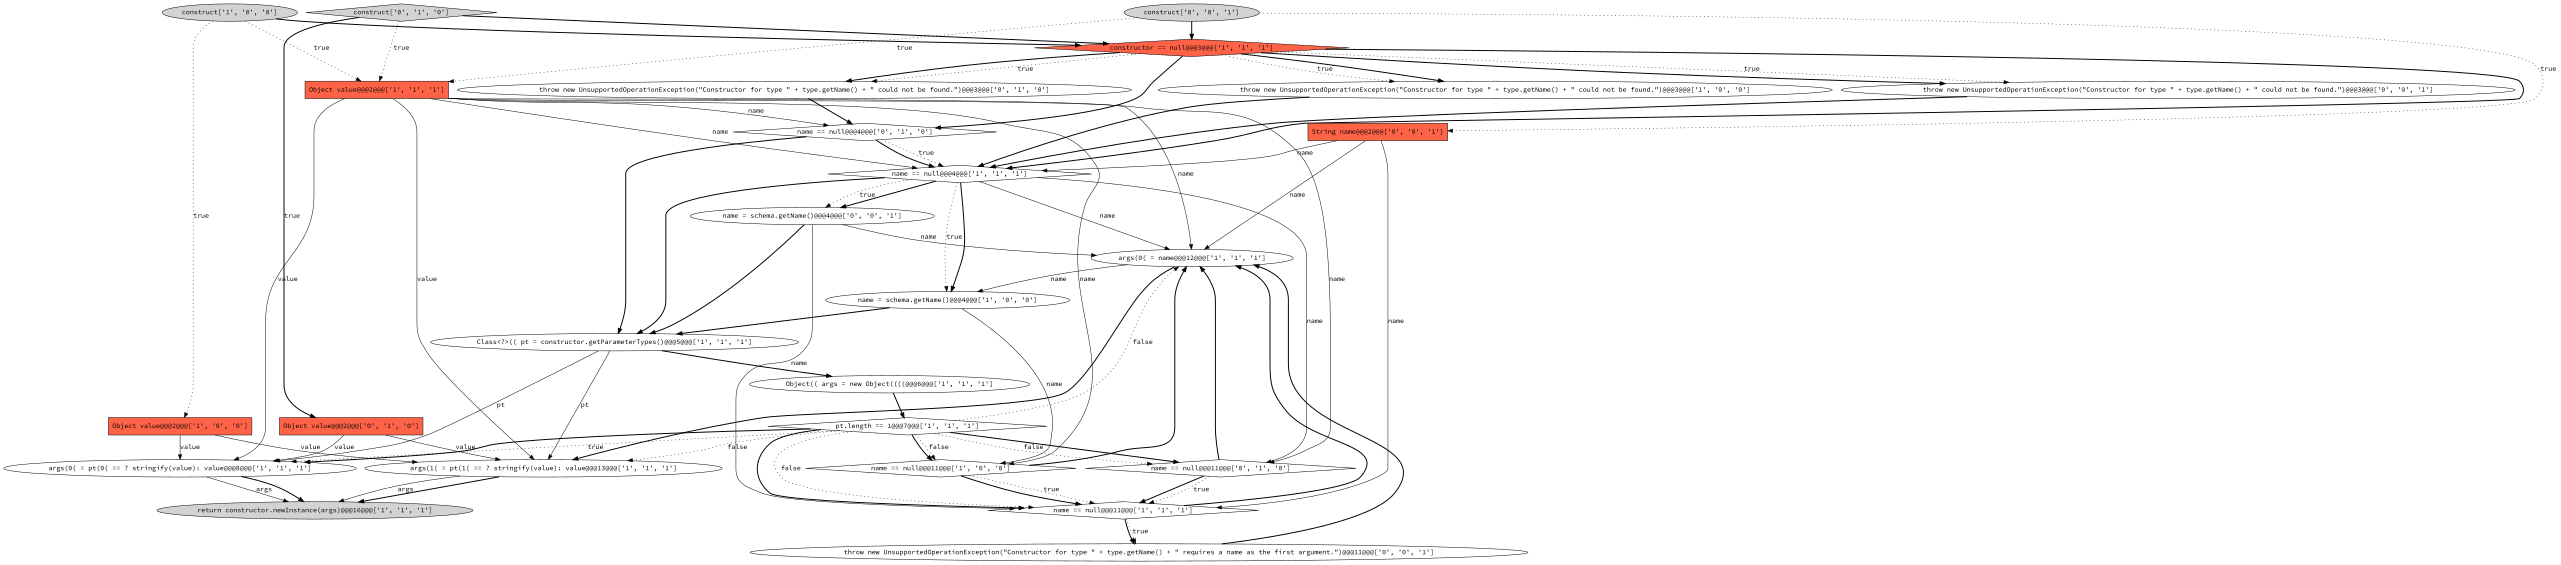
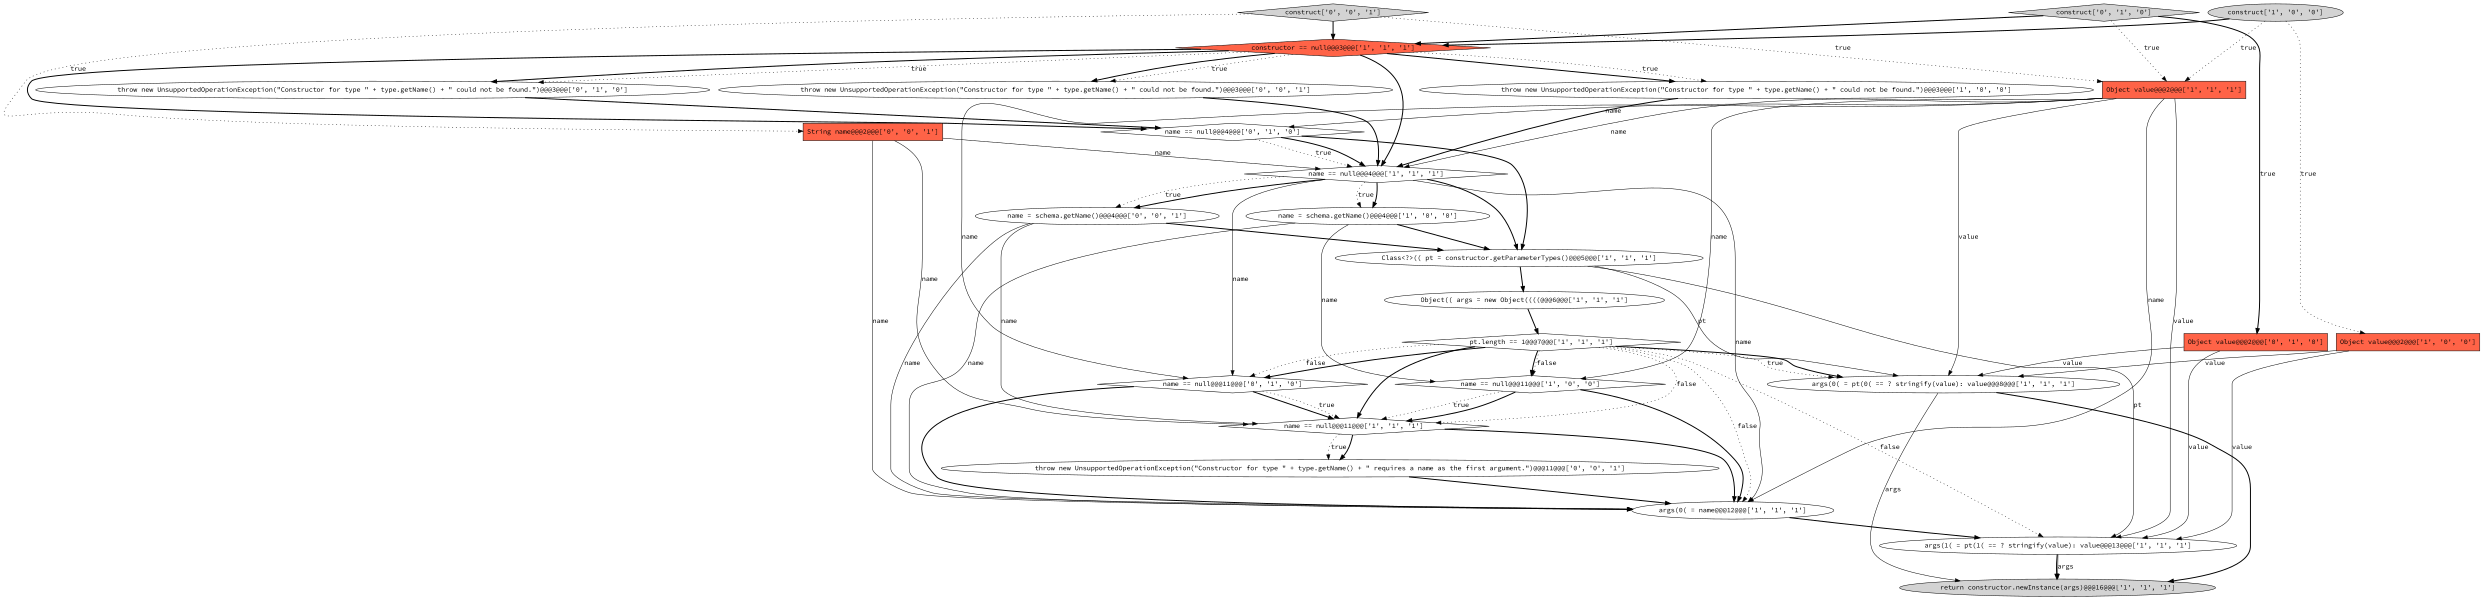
(1192, 13) -> (1333, 13)
(1054, 275) -> (969, 493)
